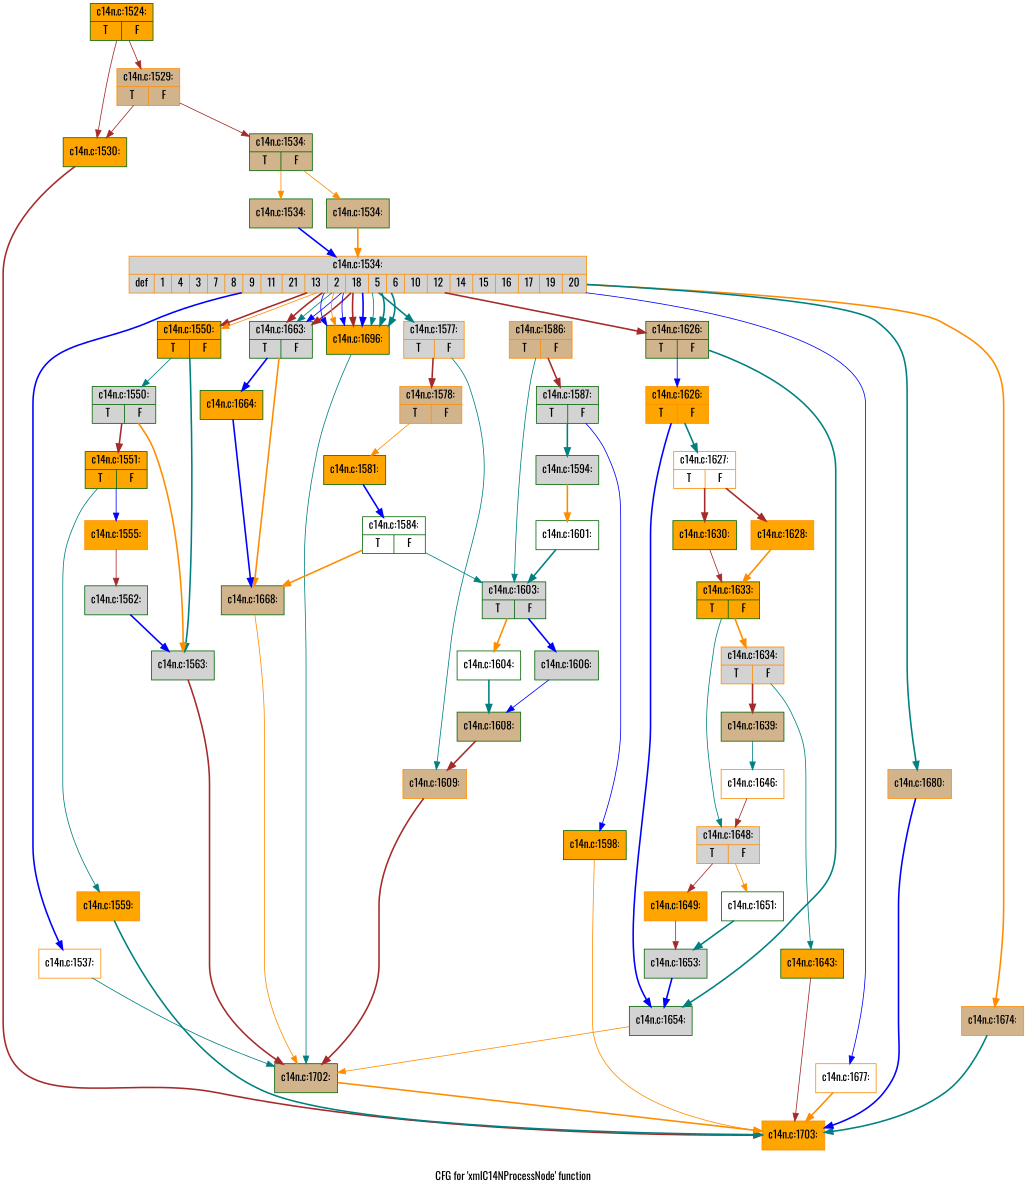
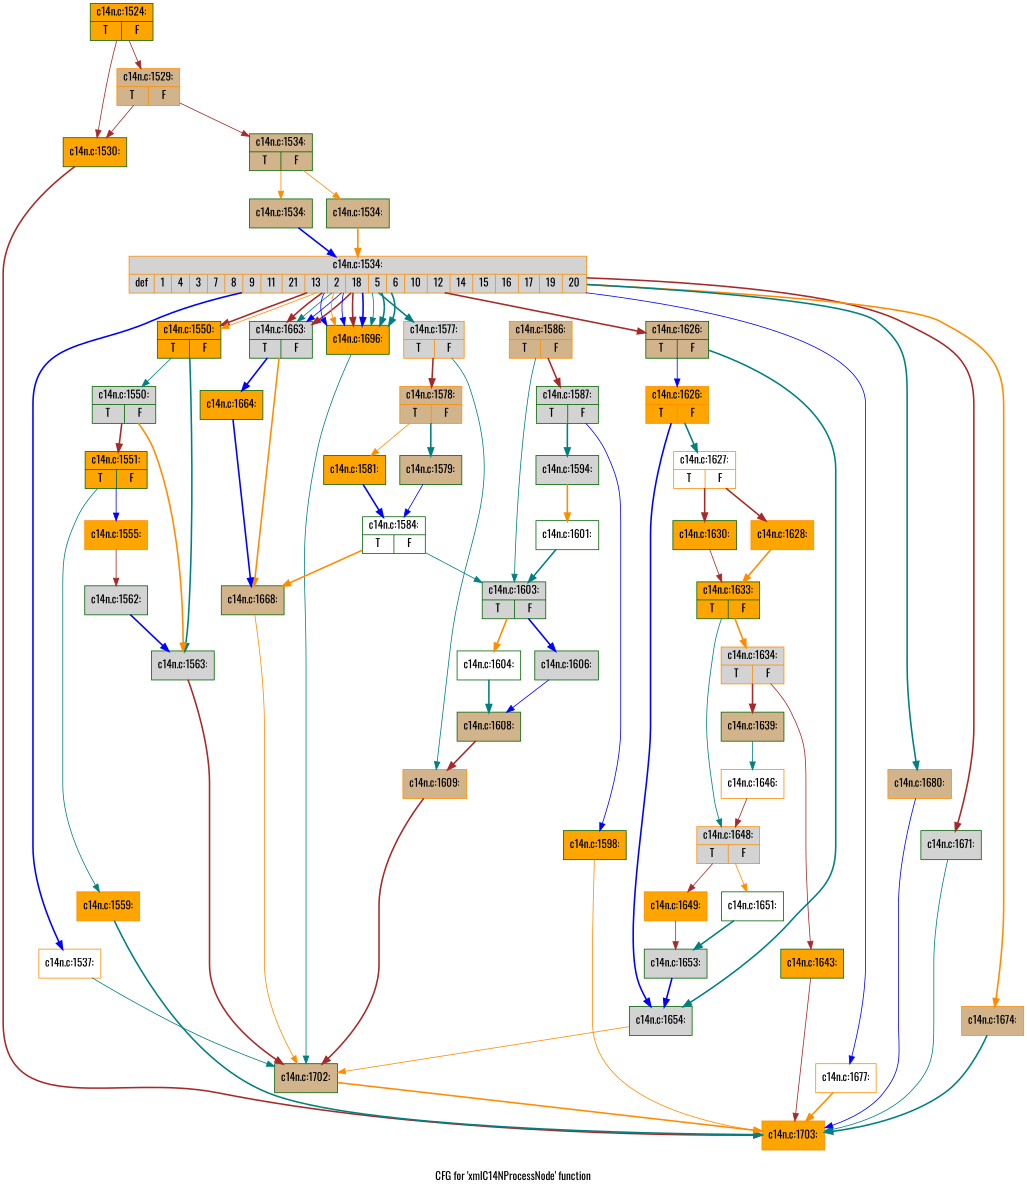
none -> (431, 470)
(806, 808) -> (806, 808)
none -> (951, 845)
(899, 977) -> (899, 977)
